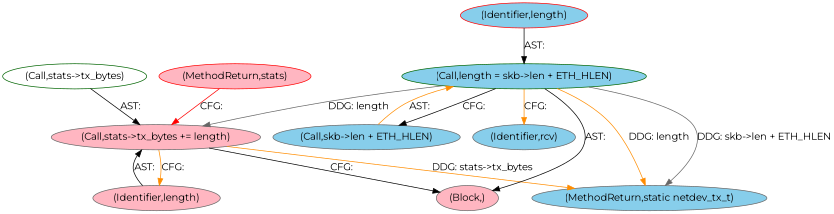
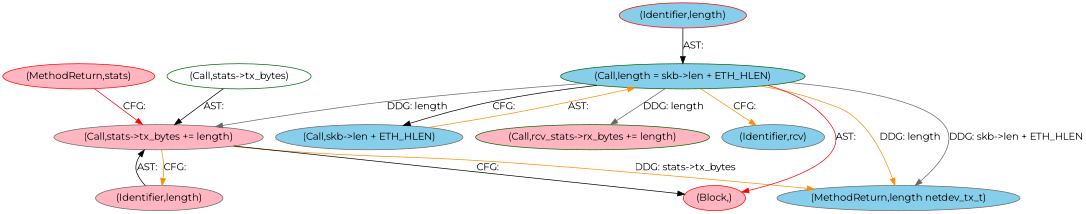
none -> (593, 137)
(577, 155) -> (834, 147)
(467, 198) -> (714, 198)
(649, 198) -> (898, 198)
